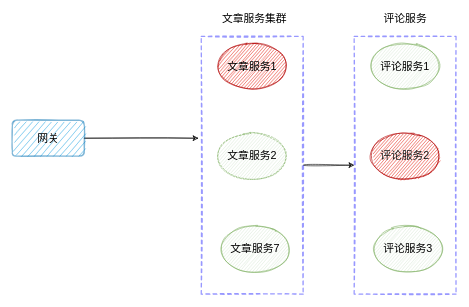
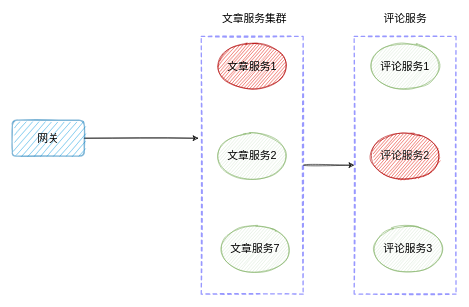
(252, 156) -> (252, 156)
